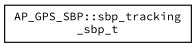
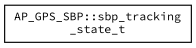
(98, 24) -> (98, 24)
